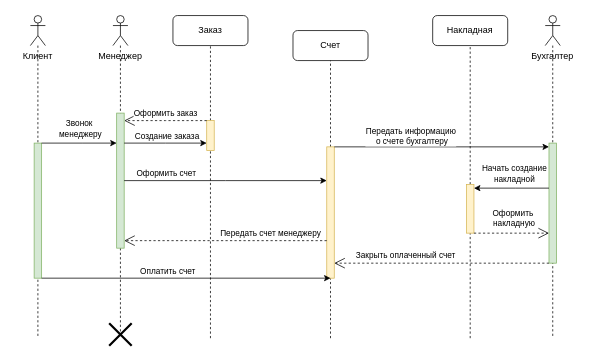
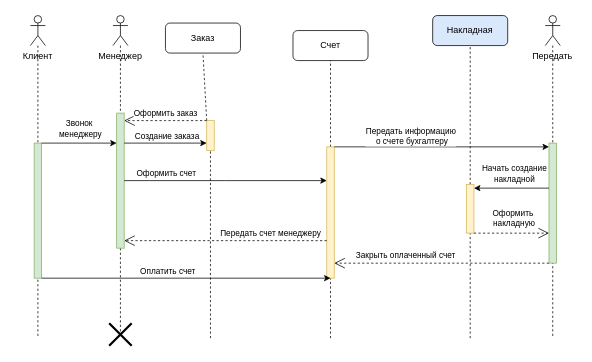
(210, 30) -> (203, 38)
(470, 30) -> (470, 30)
(552, 57) -> (552, 57)
